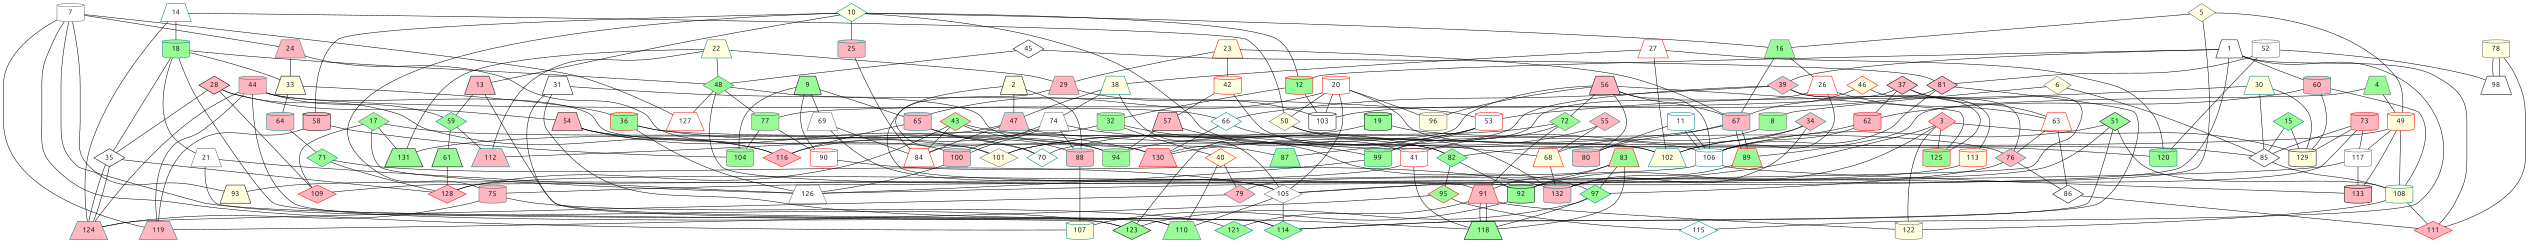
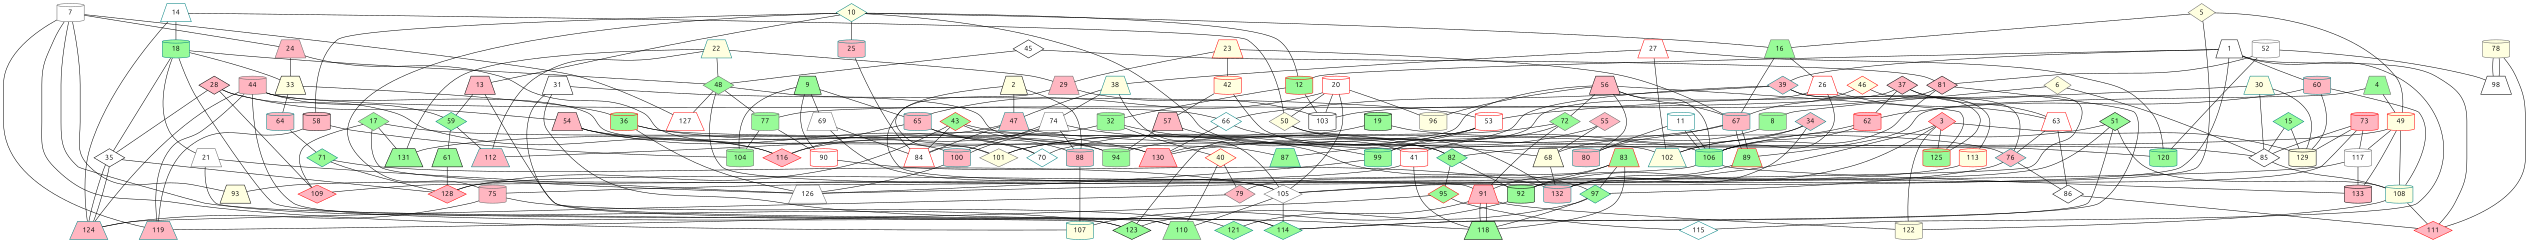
(1496, 143) -> none
(1548, 158) -> (1548, 158)
(1709, 158) -> (1709, 158)
